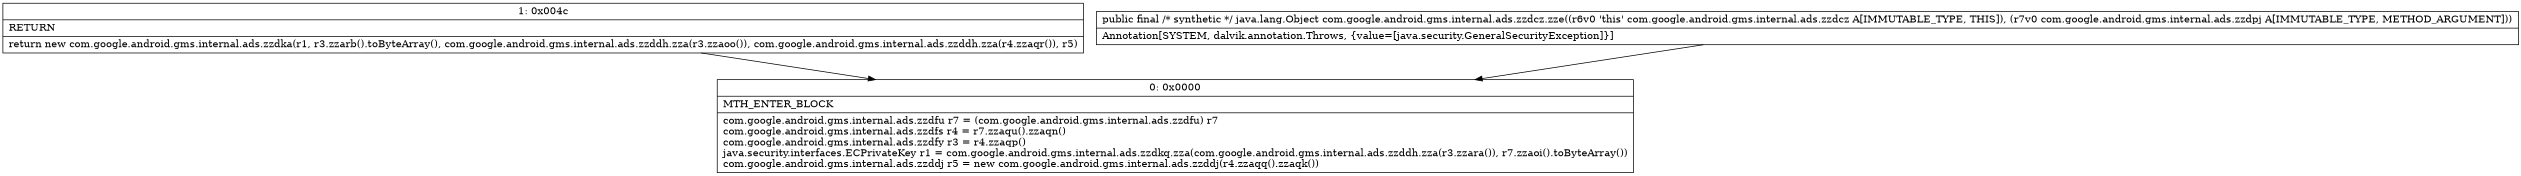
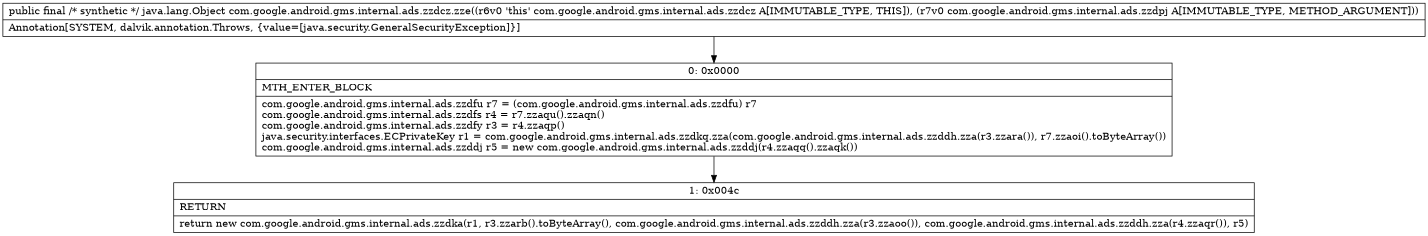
(785, 66) -> (714, 166)
